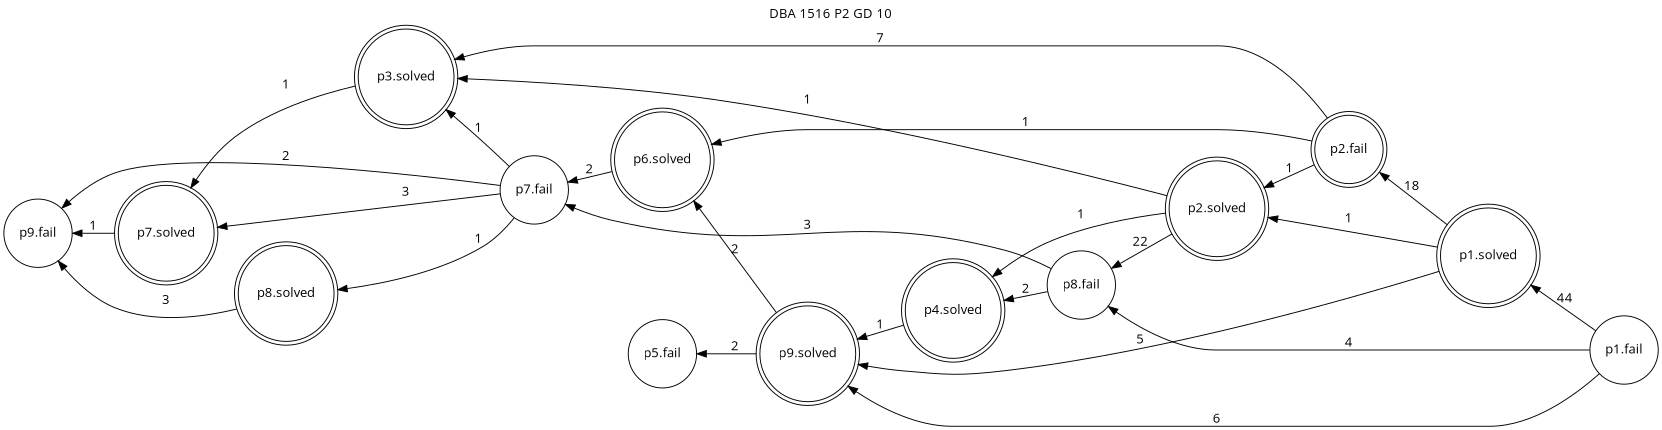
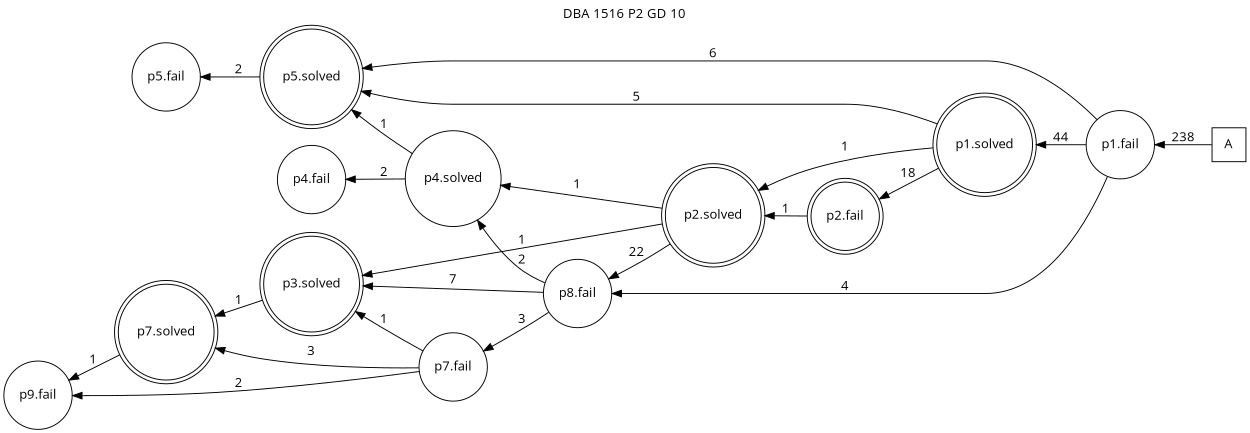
(908, 46) -> (458, 289)
none -> (1229, 145)
(662, 160) -> none
none -> (312, 180)
(286, 294) -> none
(953, 310) -> (453, 179)
(808, 354) -> (312, 77)
